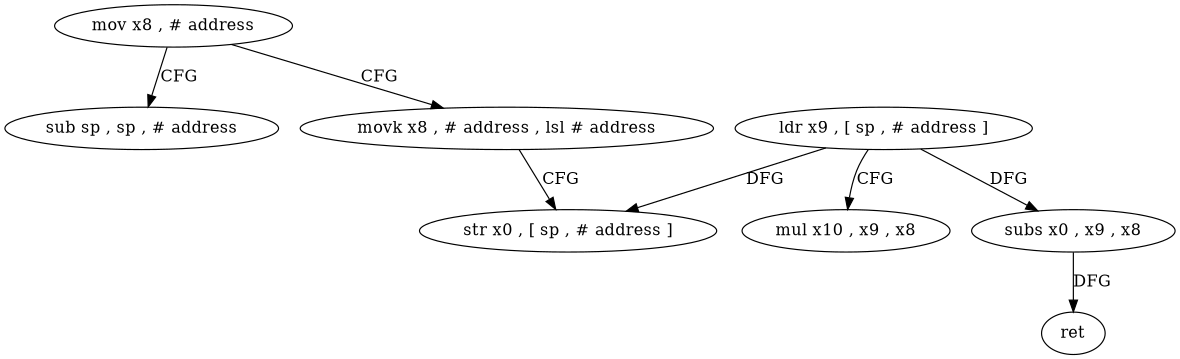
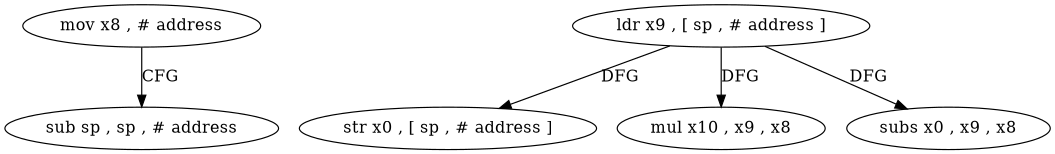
(507, 128) -> none
(875, 180) -> (741, 77)
(1073, 333) -> none
